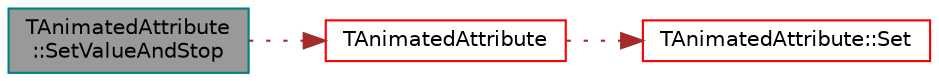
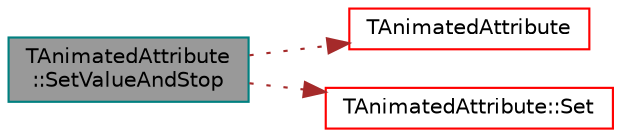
(594, 41) -> (277, 86)
